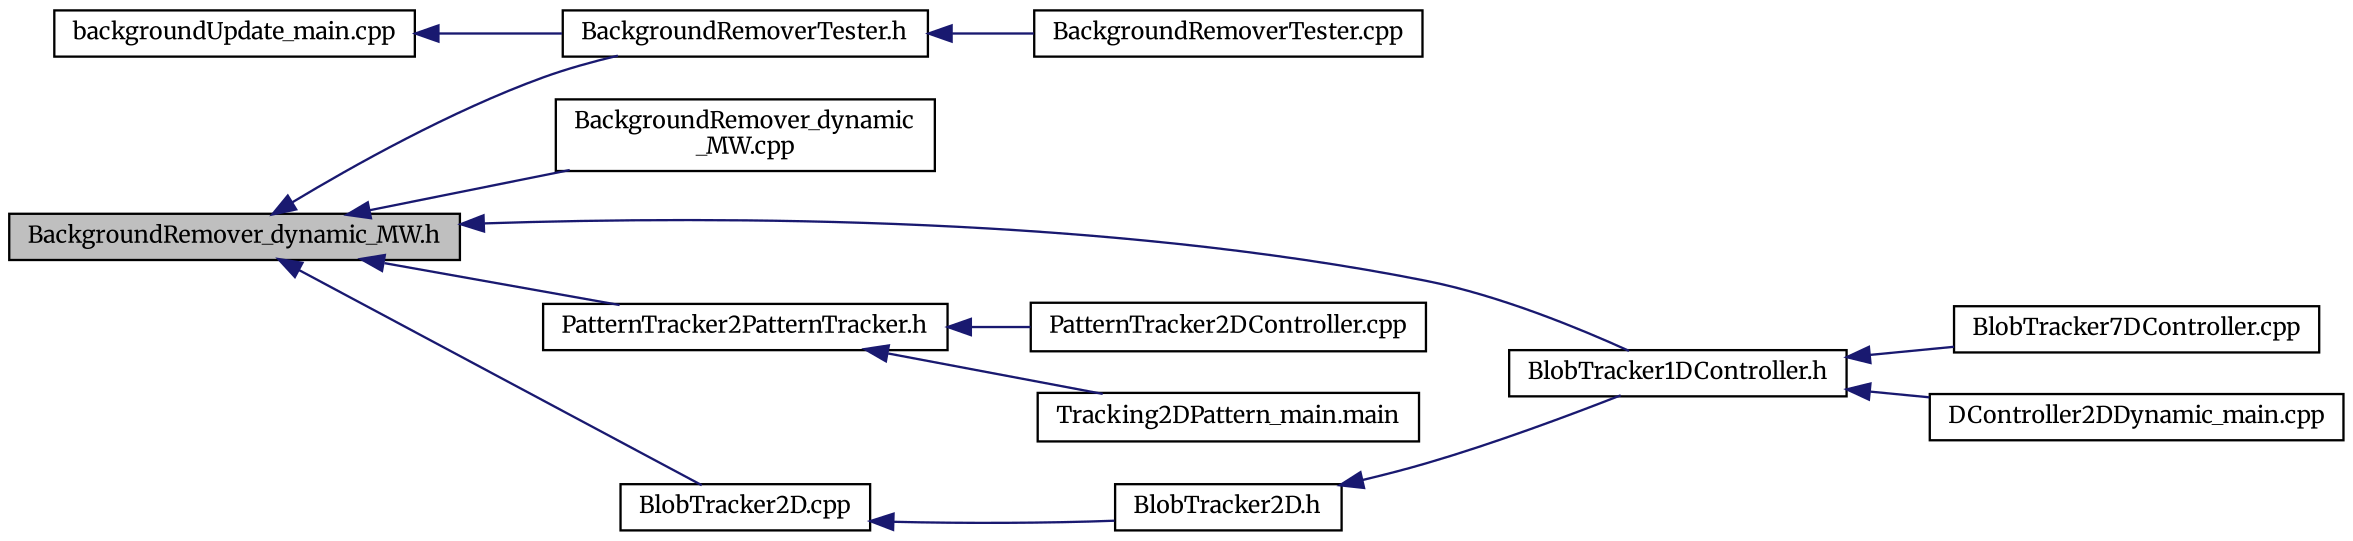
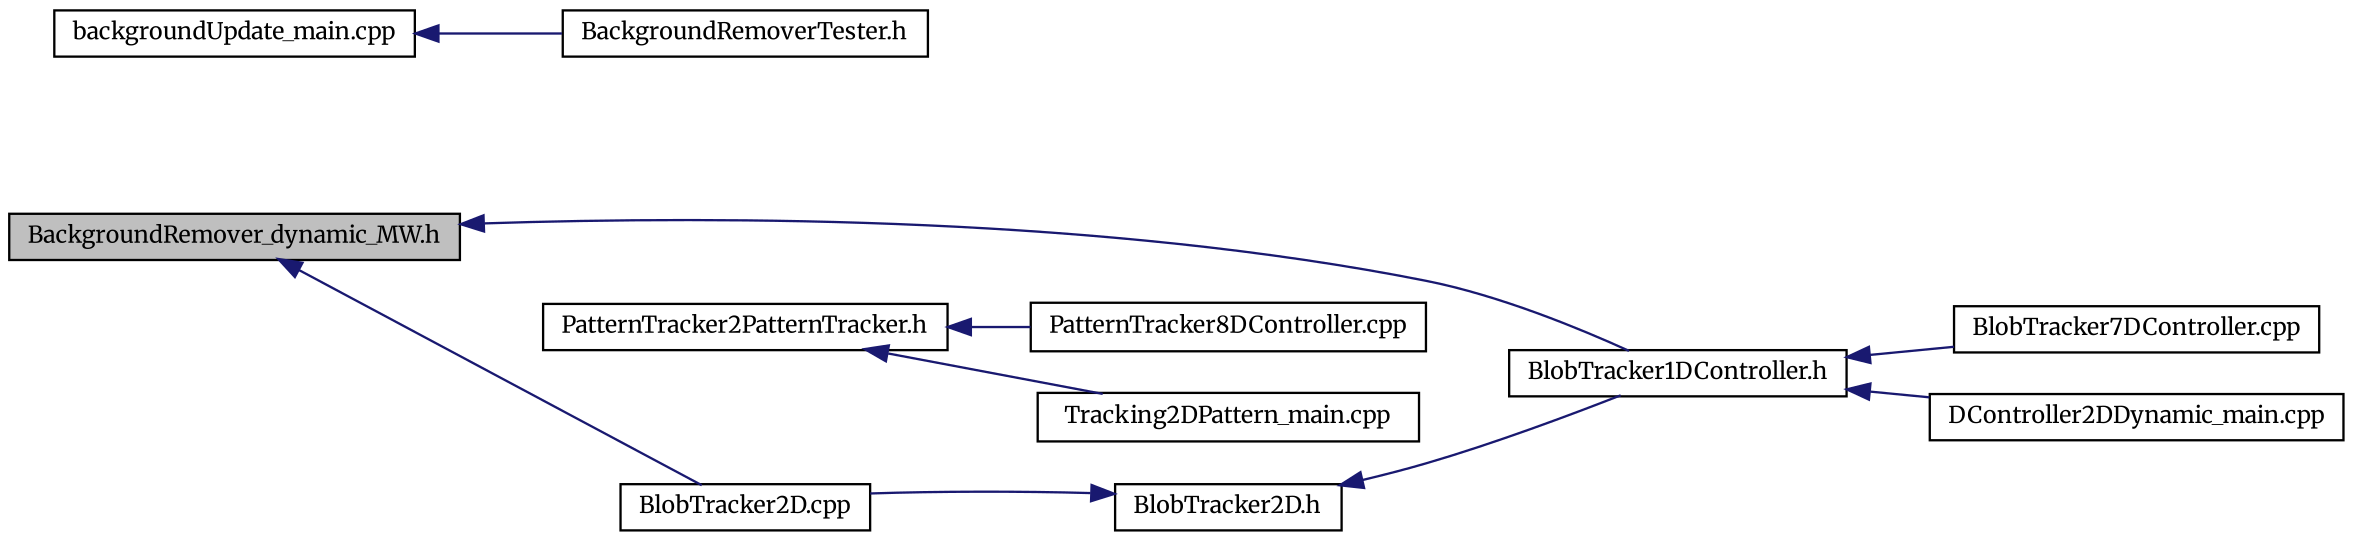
(1228, 34) -> none
(450, 117) -> none
(745, 135) -> none
(502, 284) -> none
(1228, 327) -> (1228, 327)
(1228, 417) -> (1228, 417)
(1004, 523) -> (980, 492)
